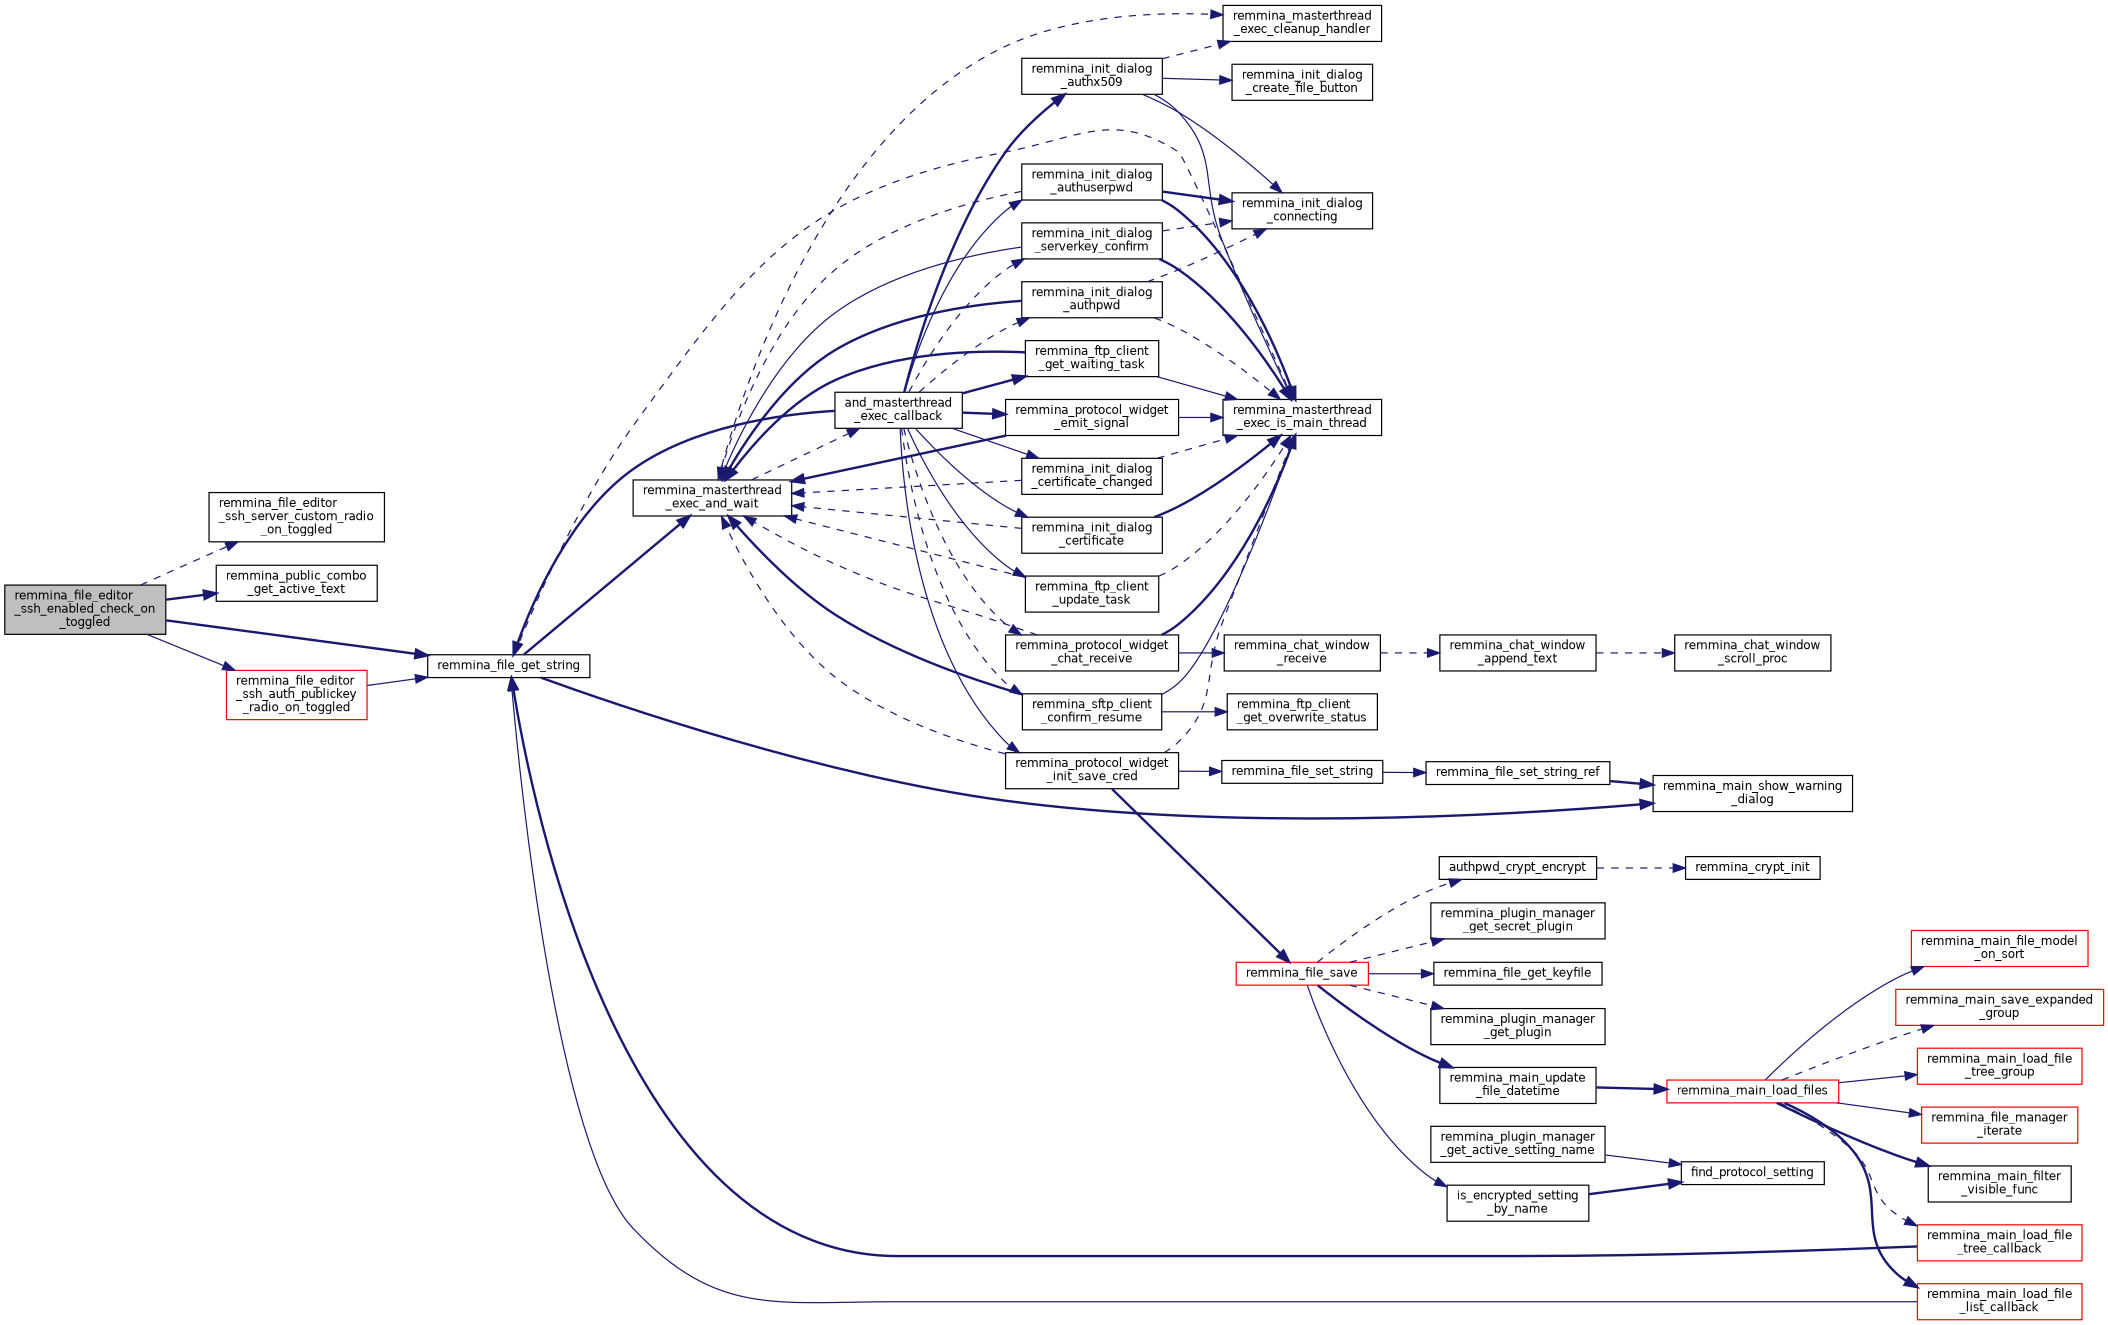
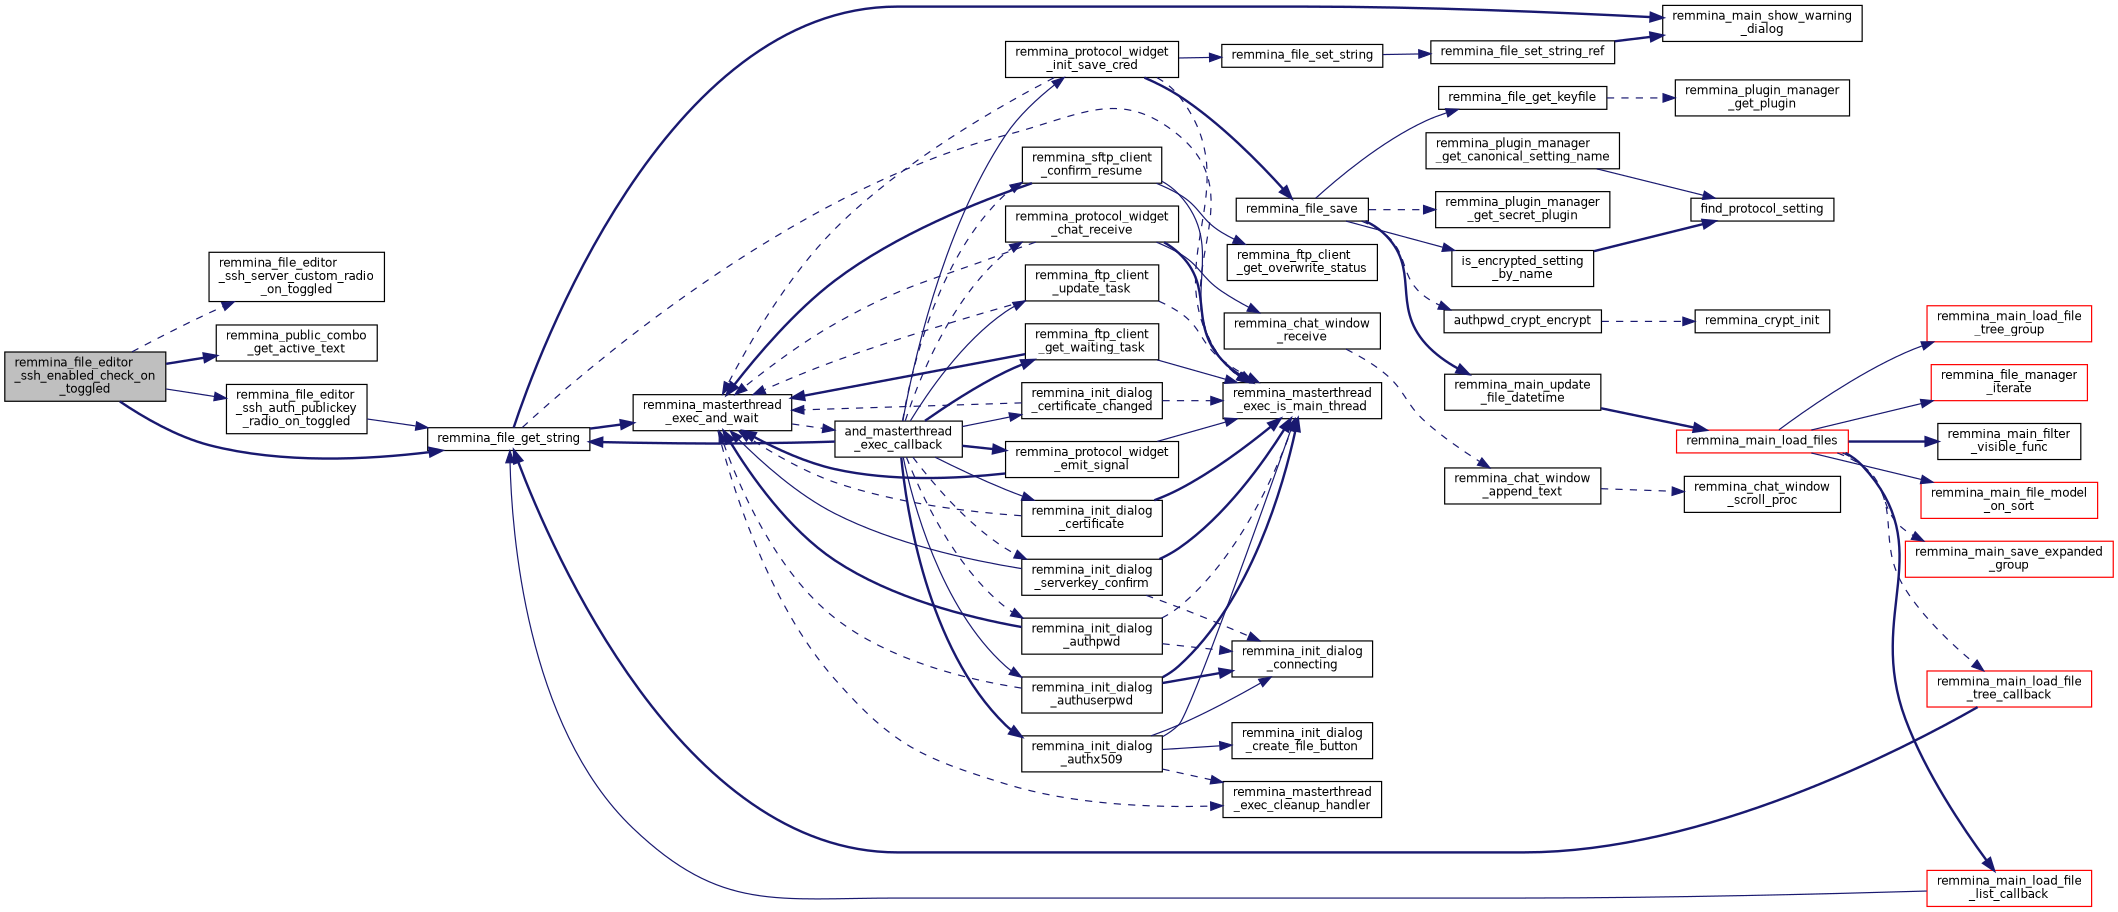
(297, 695) -> (297, 409)
(1302, 974) -> (1302, 210)
(1391, 995) -> (1635, 98)
(1518, 1144) -> (1523, 151)
